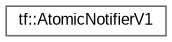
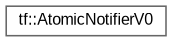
(86, 21) -> (86, 21)
